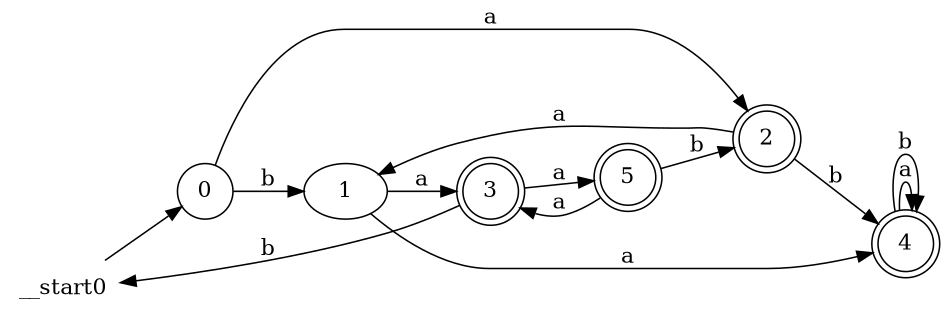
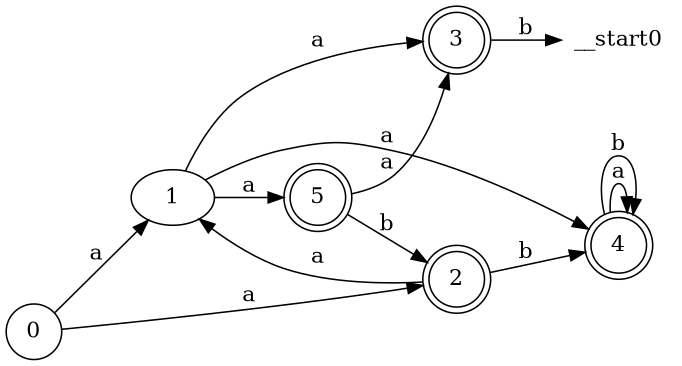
(268, 180) -> (96, 254)
(551, 185) -> (241, 198)
(137, 238) -> none
